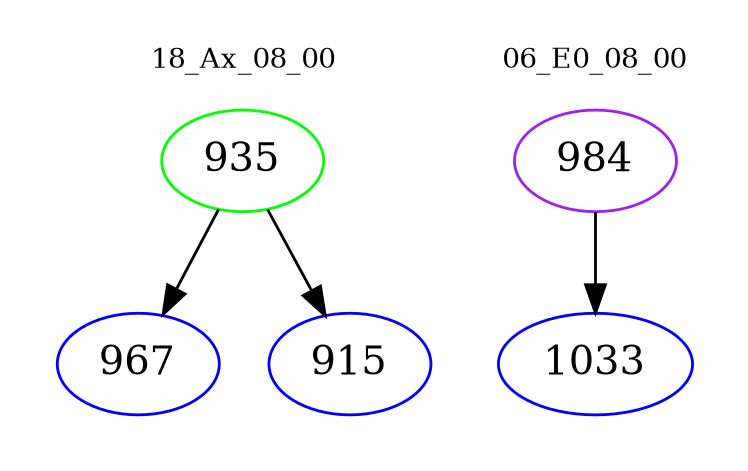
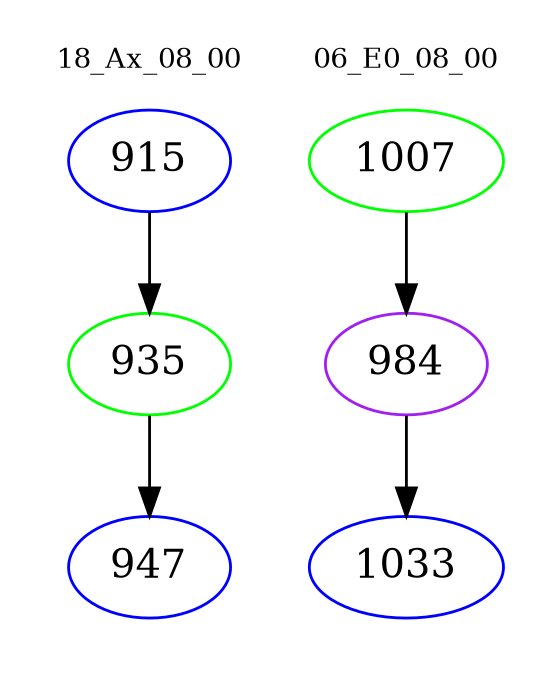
none -> (406, 161)
(289, 250) -> (150, 249)
(138, 364) -> (150, 567)
